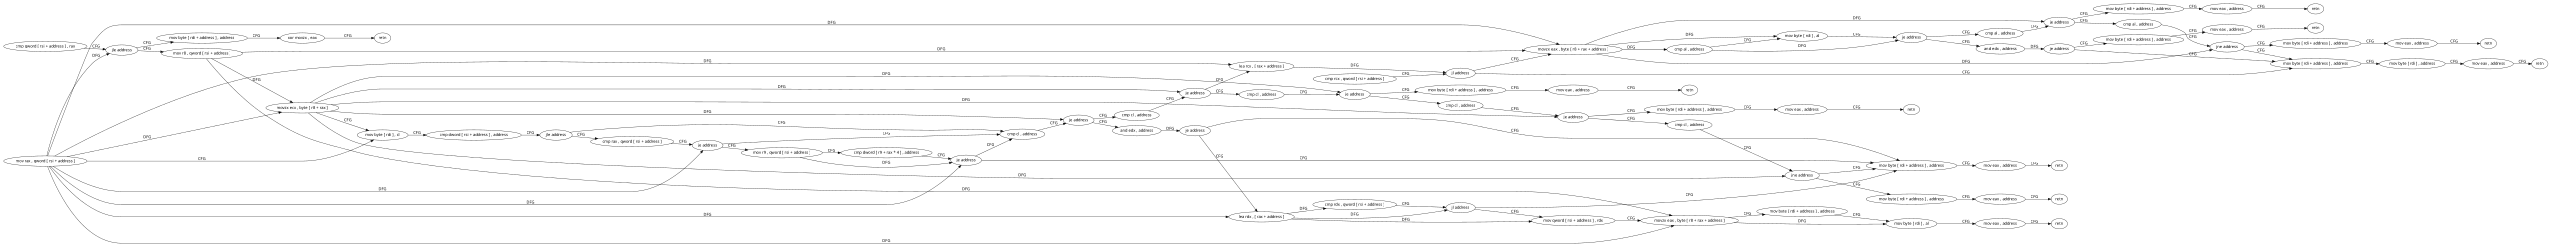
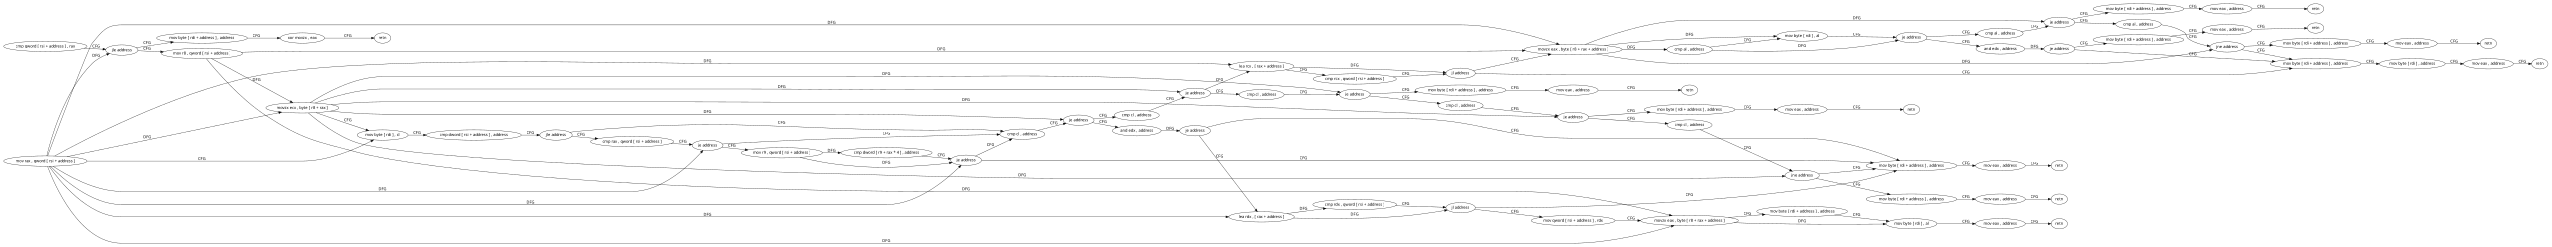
none -> (1304, 72)
(832, 151) -> (832, 151)
(1410, 222) -> none
